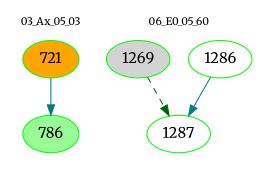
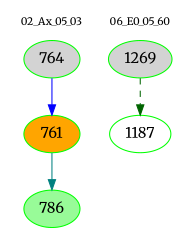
(51, 22) -> (52, 22)
(51, 59) -> (52, 134)
none -> (52, 59)
(220, 59) -> none
(179, 134) -> (140, 134)
